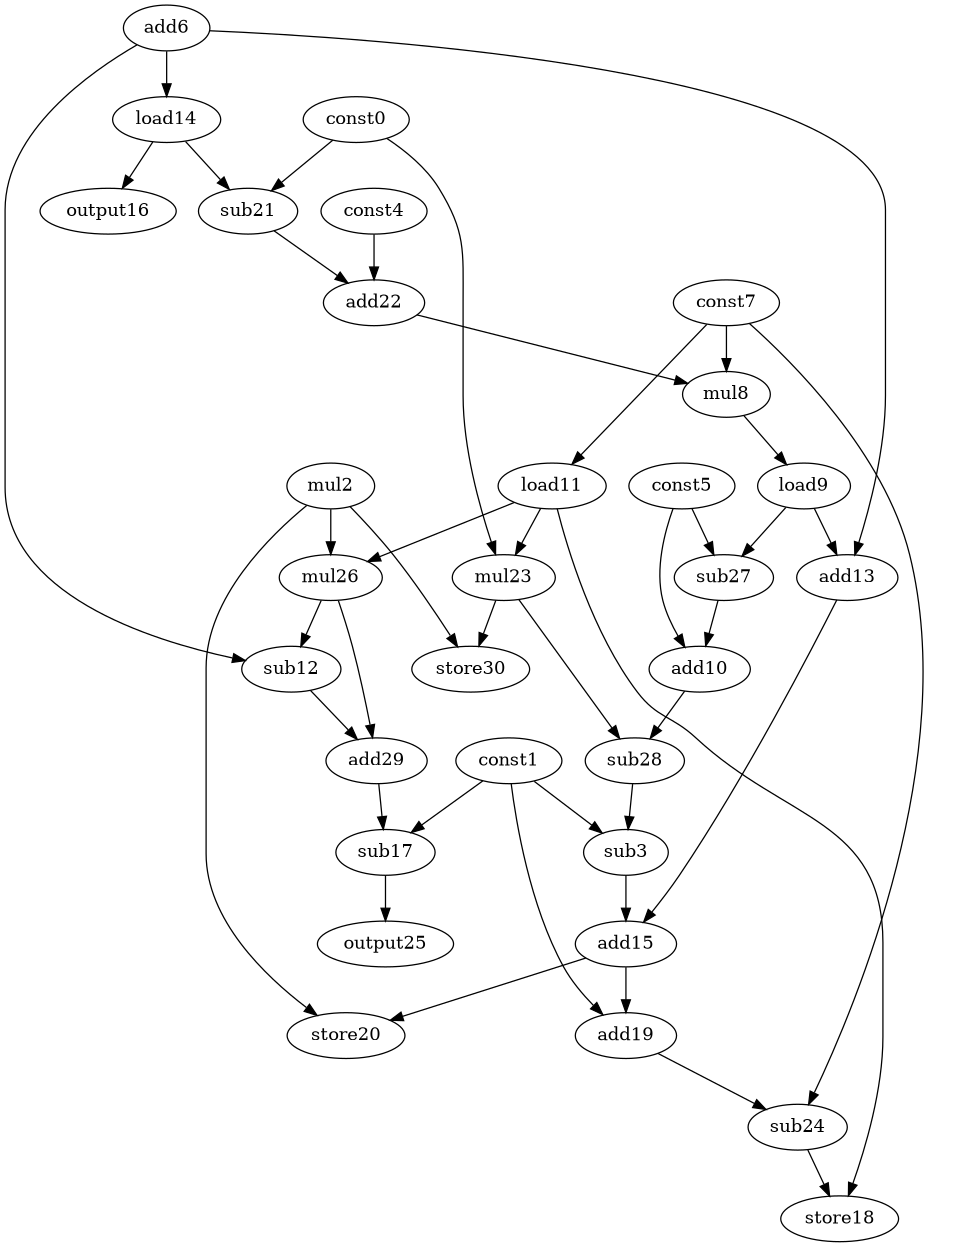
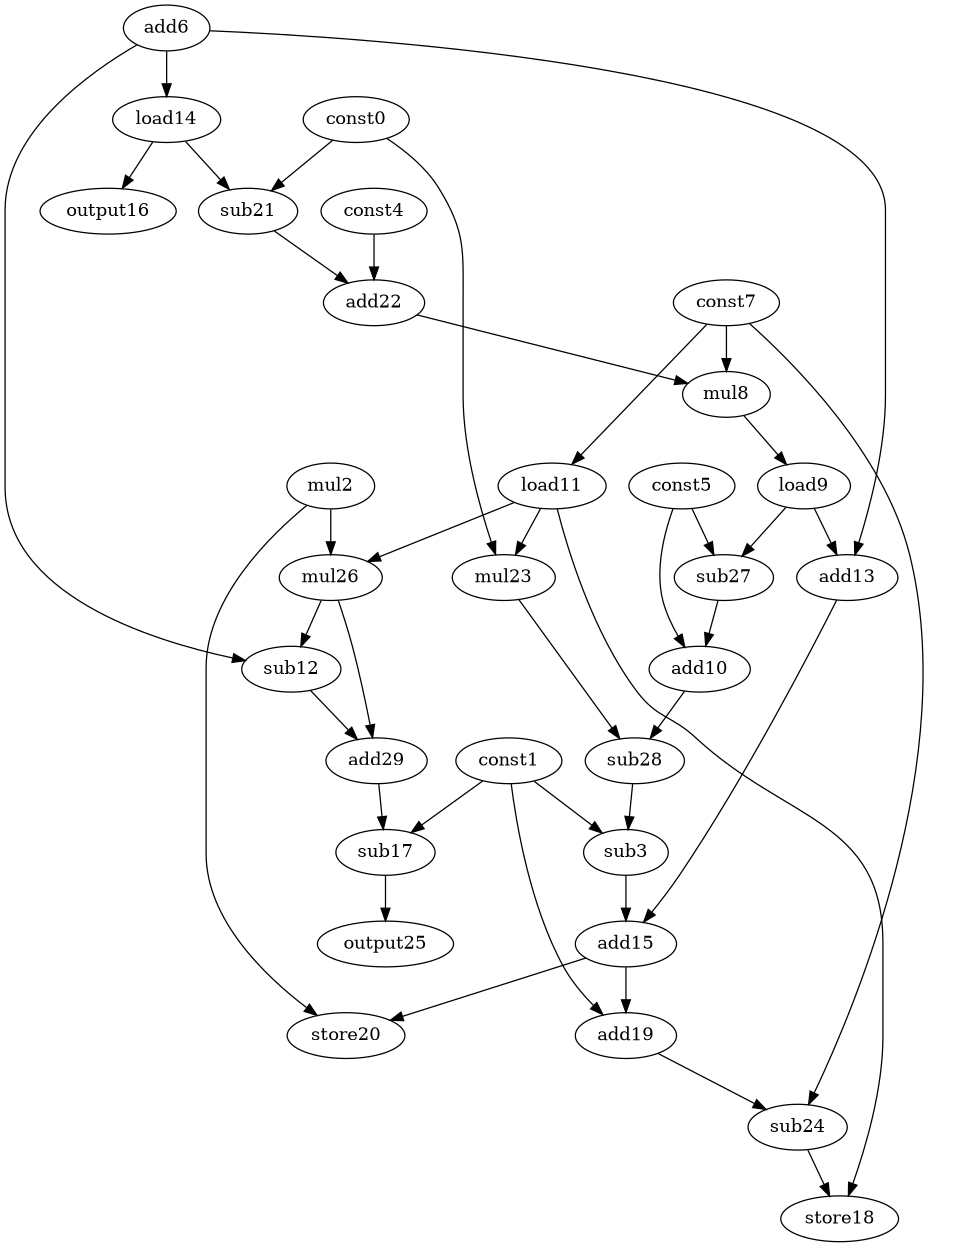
(471, 669) -> none
